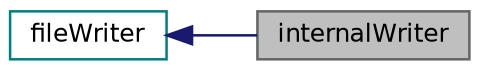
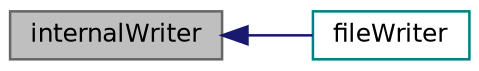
(225, 35) -> (280, 35)
